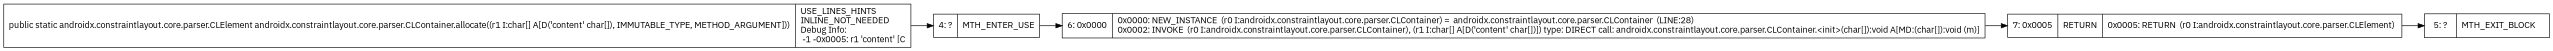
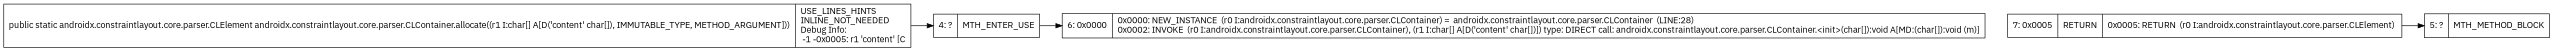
(2499, 25) -> (2499, 25)
(1993, 26) -> none
